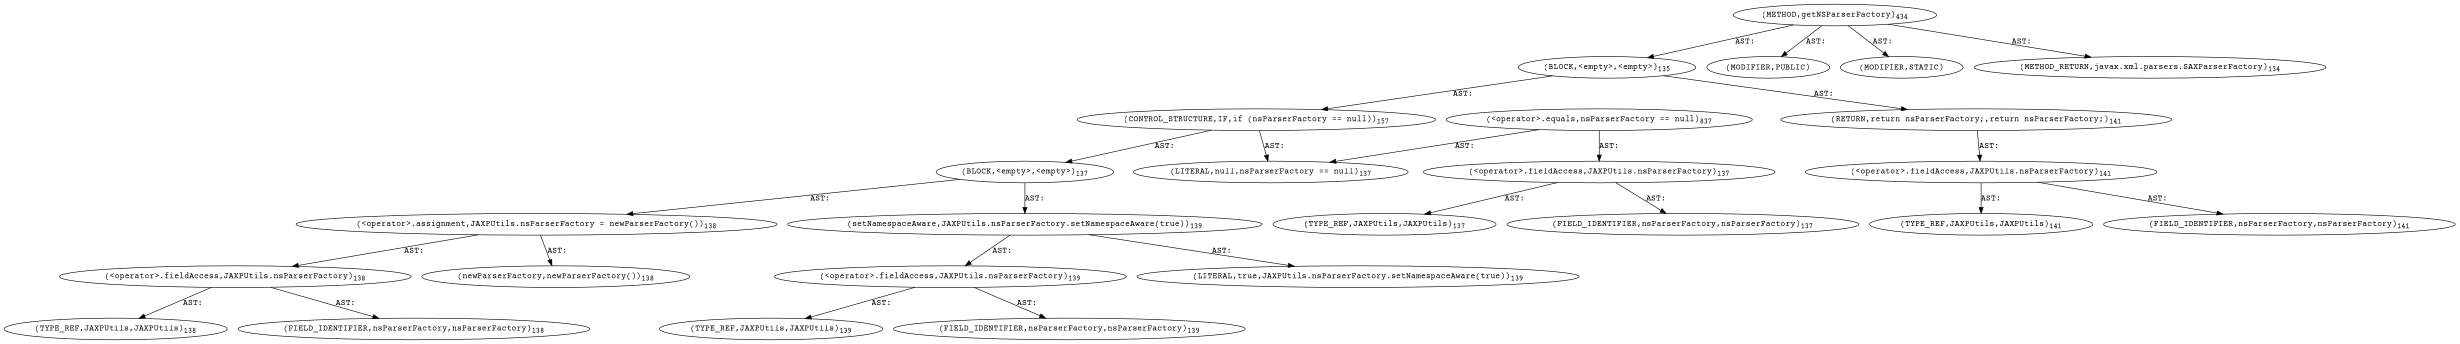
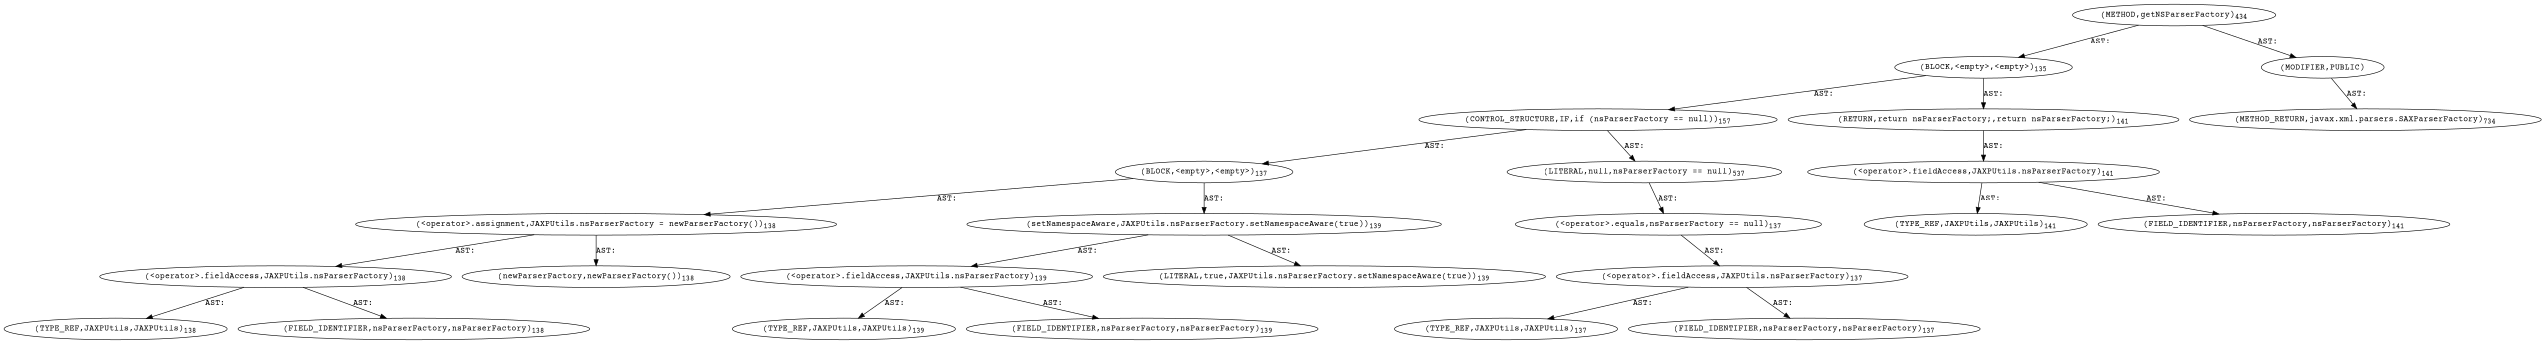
(1987, 40) -> (2342, 91)
(2274, 66) -> (2490, 119)
(1902, 67) -> none
(1706, 119) -> (1775, 223)
(1437, 145) -> (1655, 195)
(1365, 171) -> (1739, 171)
